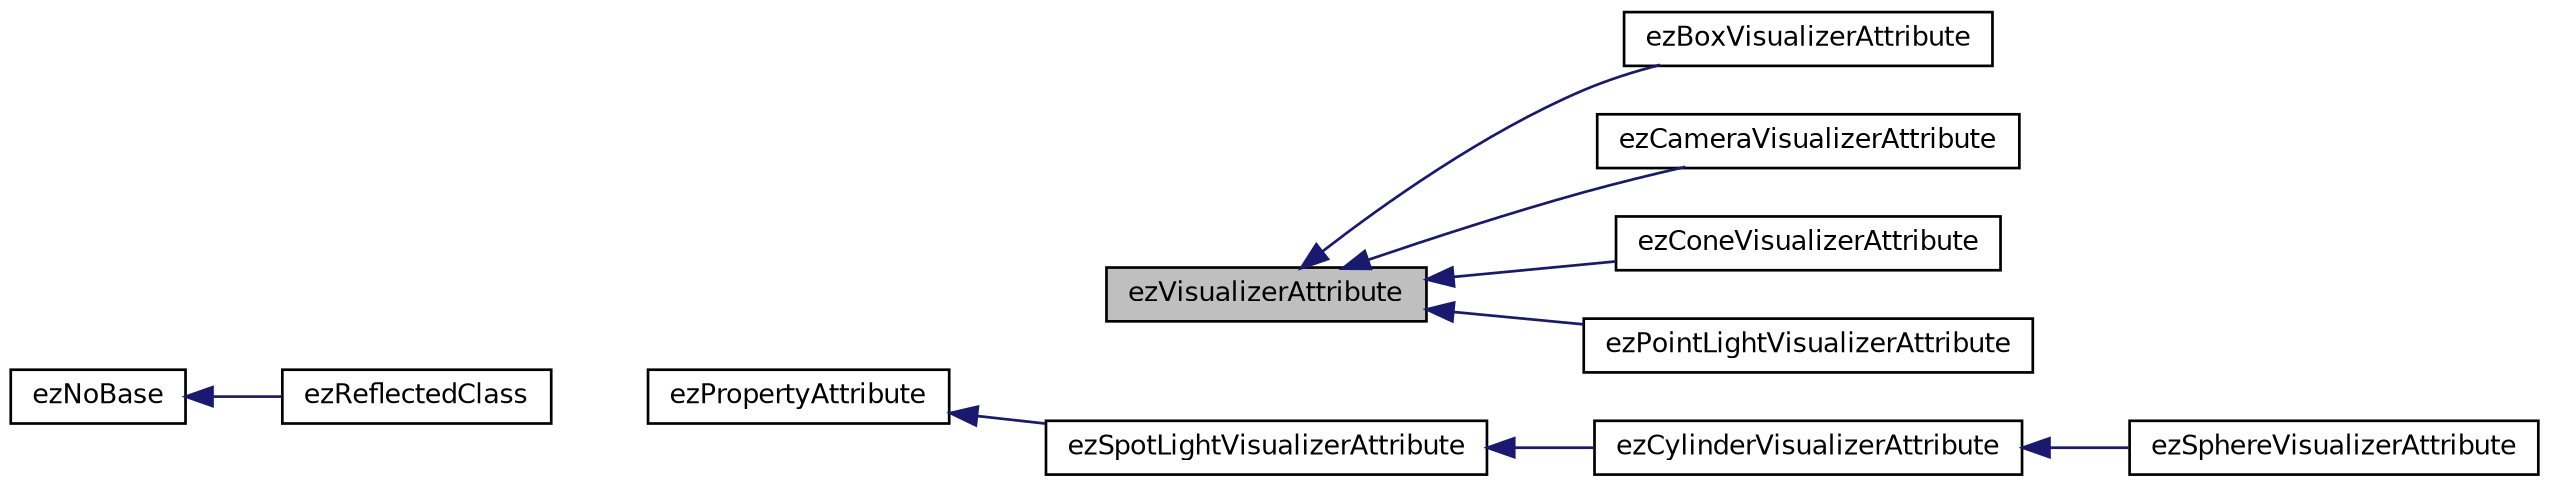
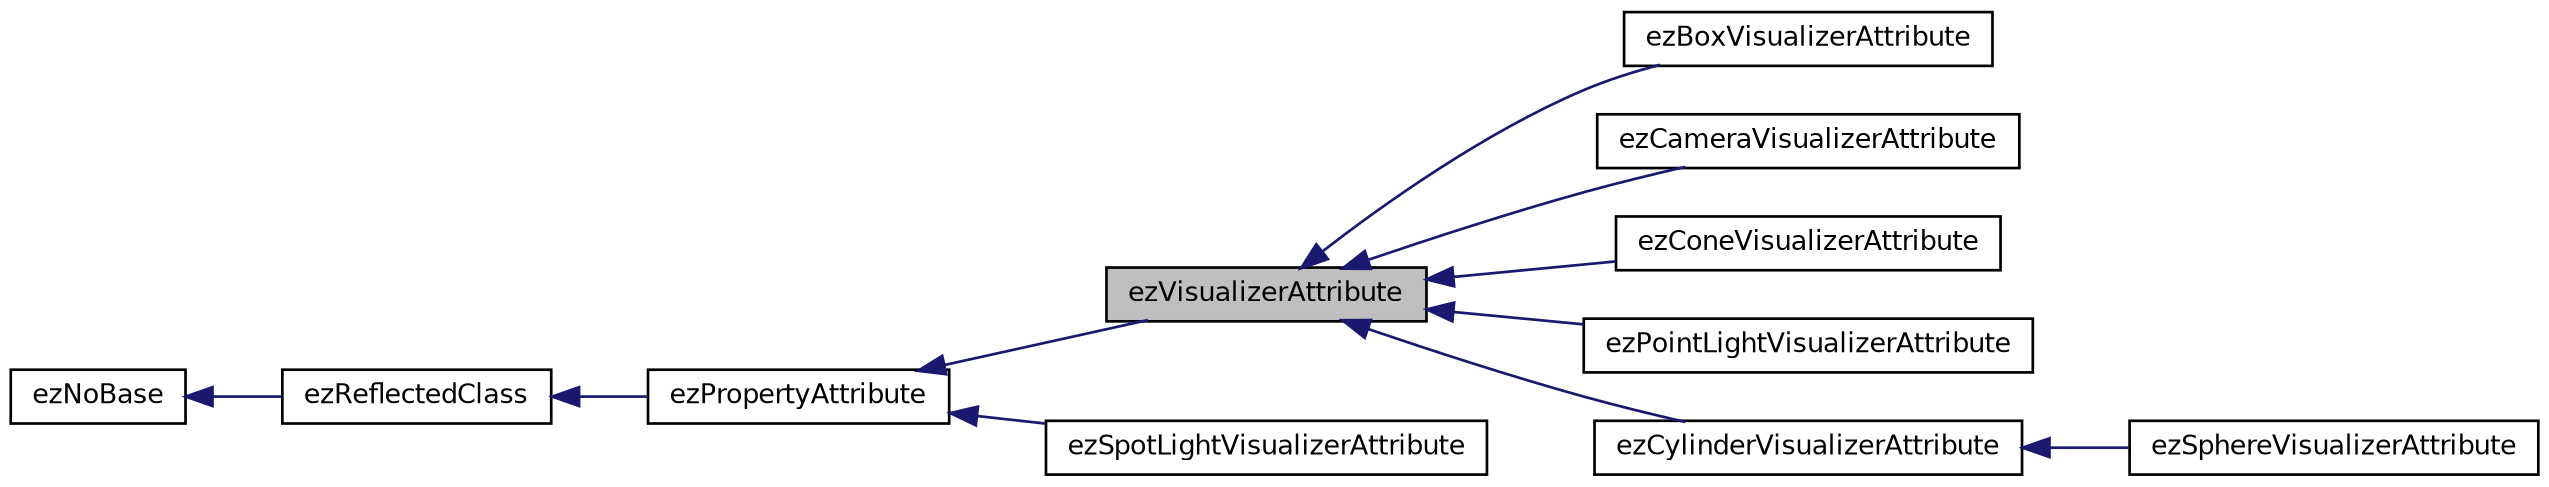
none -> (1046, 343)
none -> (614, 397)
(1554, 448) -> (1526, 380)
